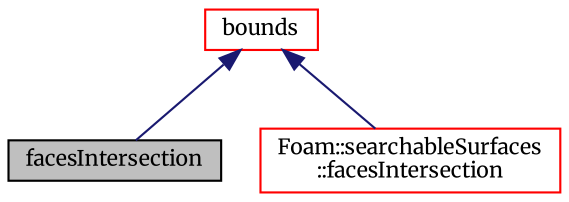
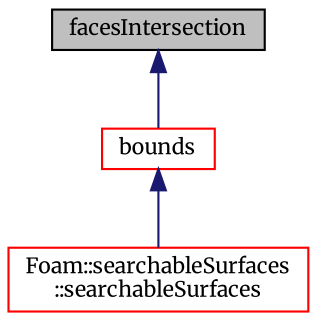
(180, 102) -> (158, 100)
(410, 161) -> (158, 280)
